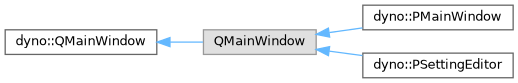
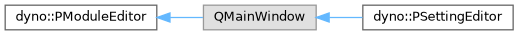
(438, 17) -> none
(81, 42) -> (81, 17)
